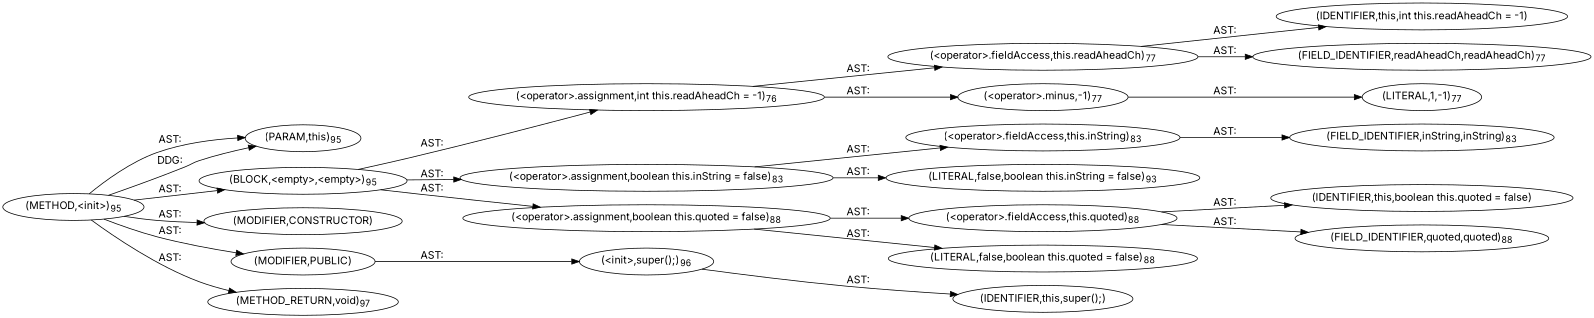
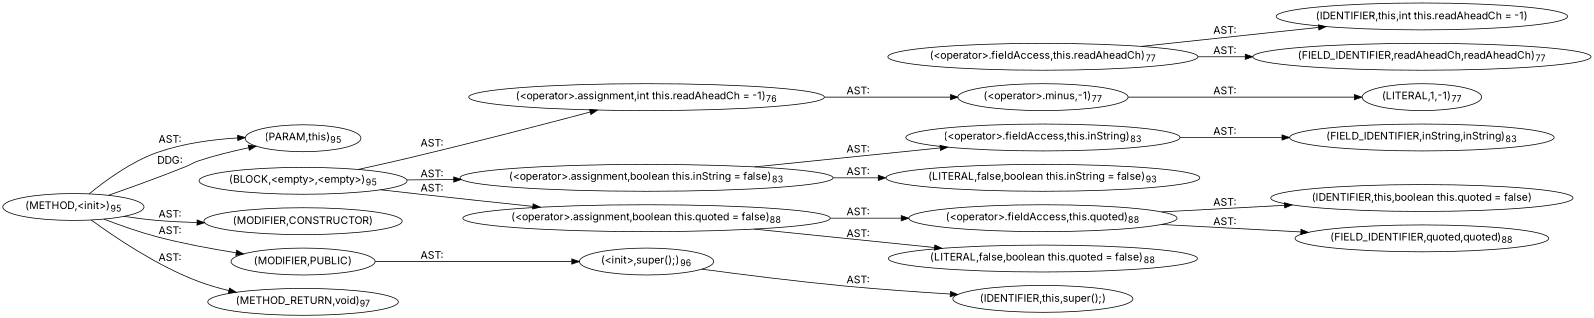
(844, 77) -> none
(176, 195) -> none
